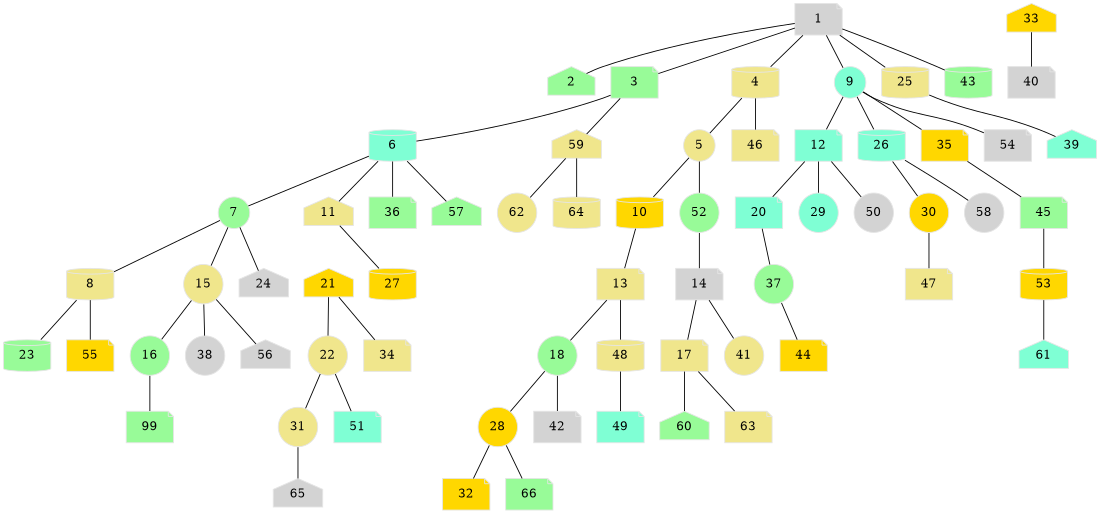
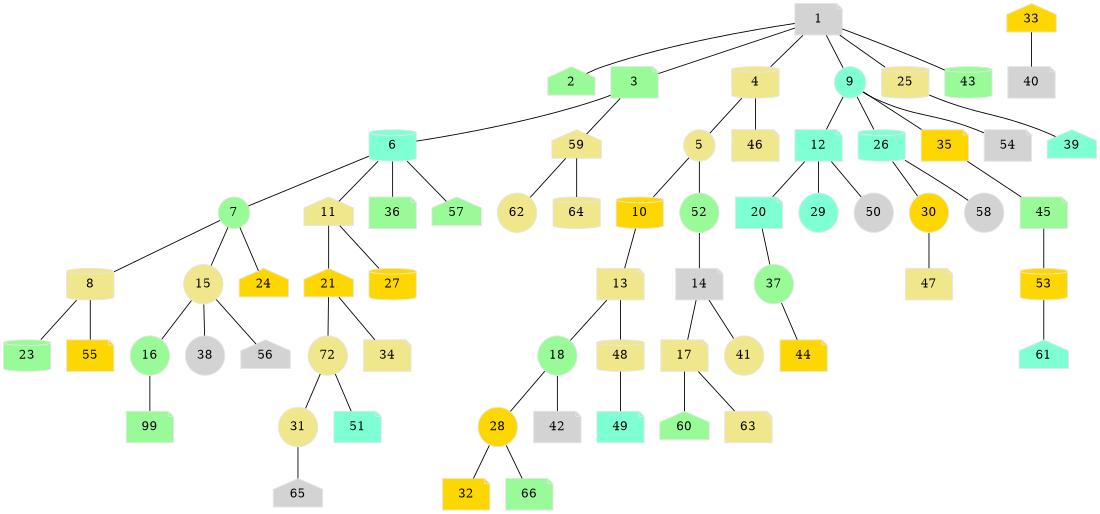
none -> (329, 247)
(264, 284) -> (264, 284)
(328, 356) -> (328, 356)
